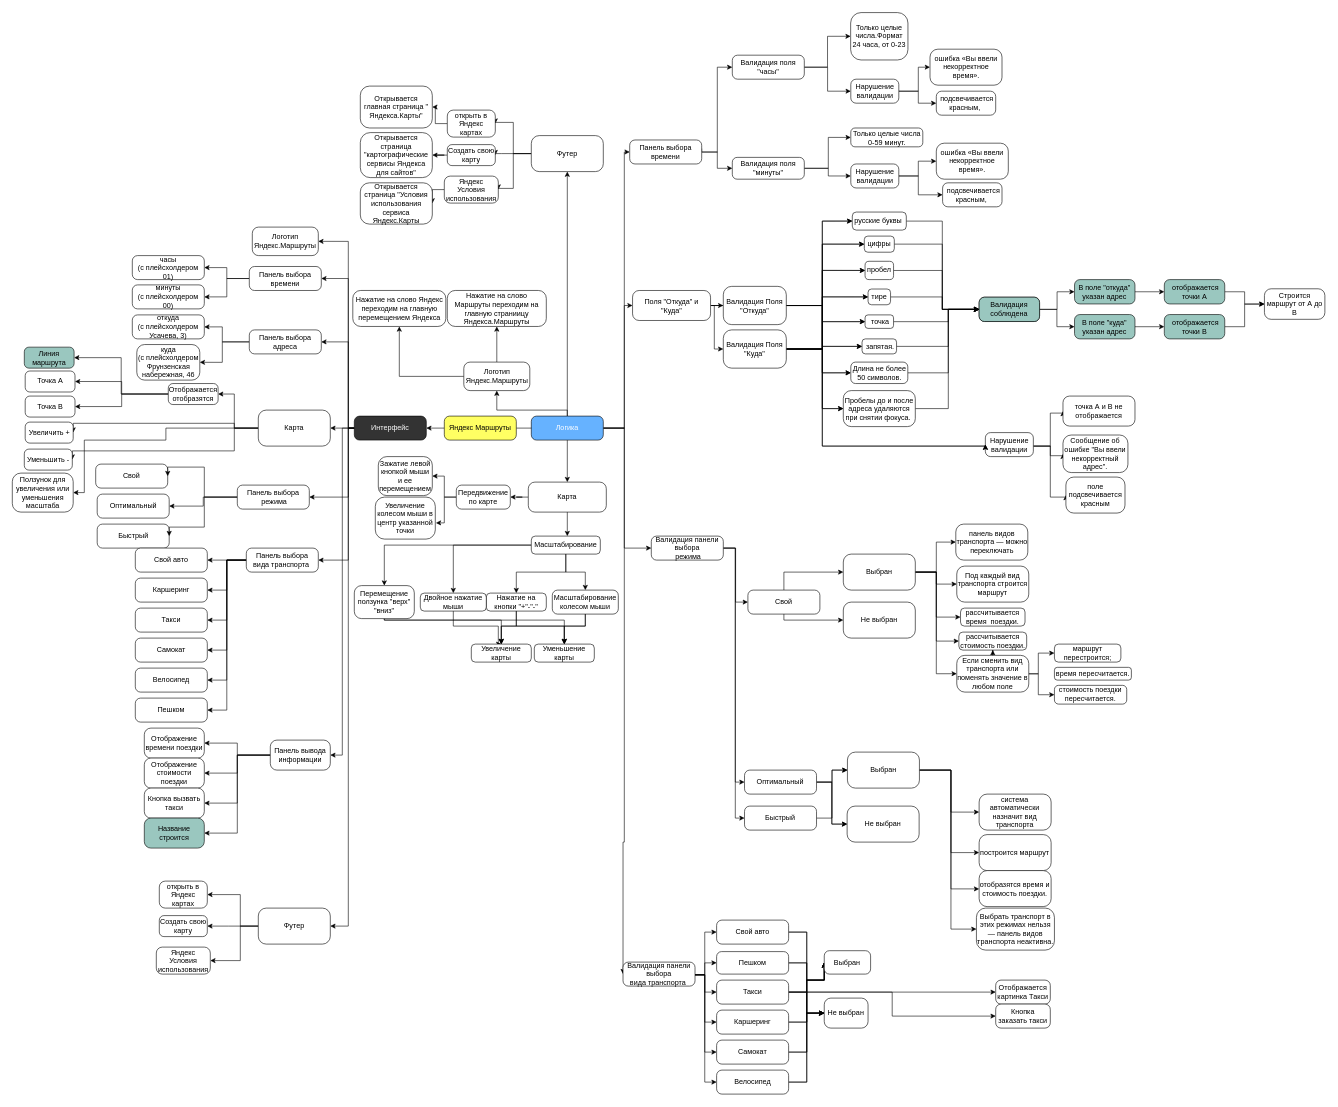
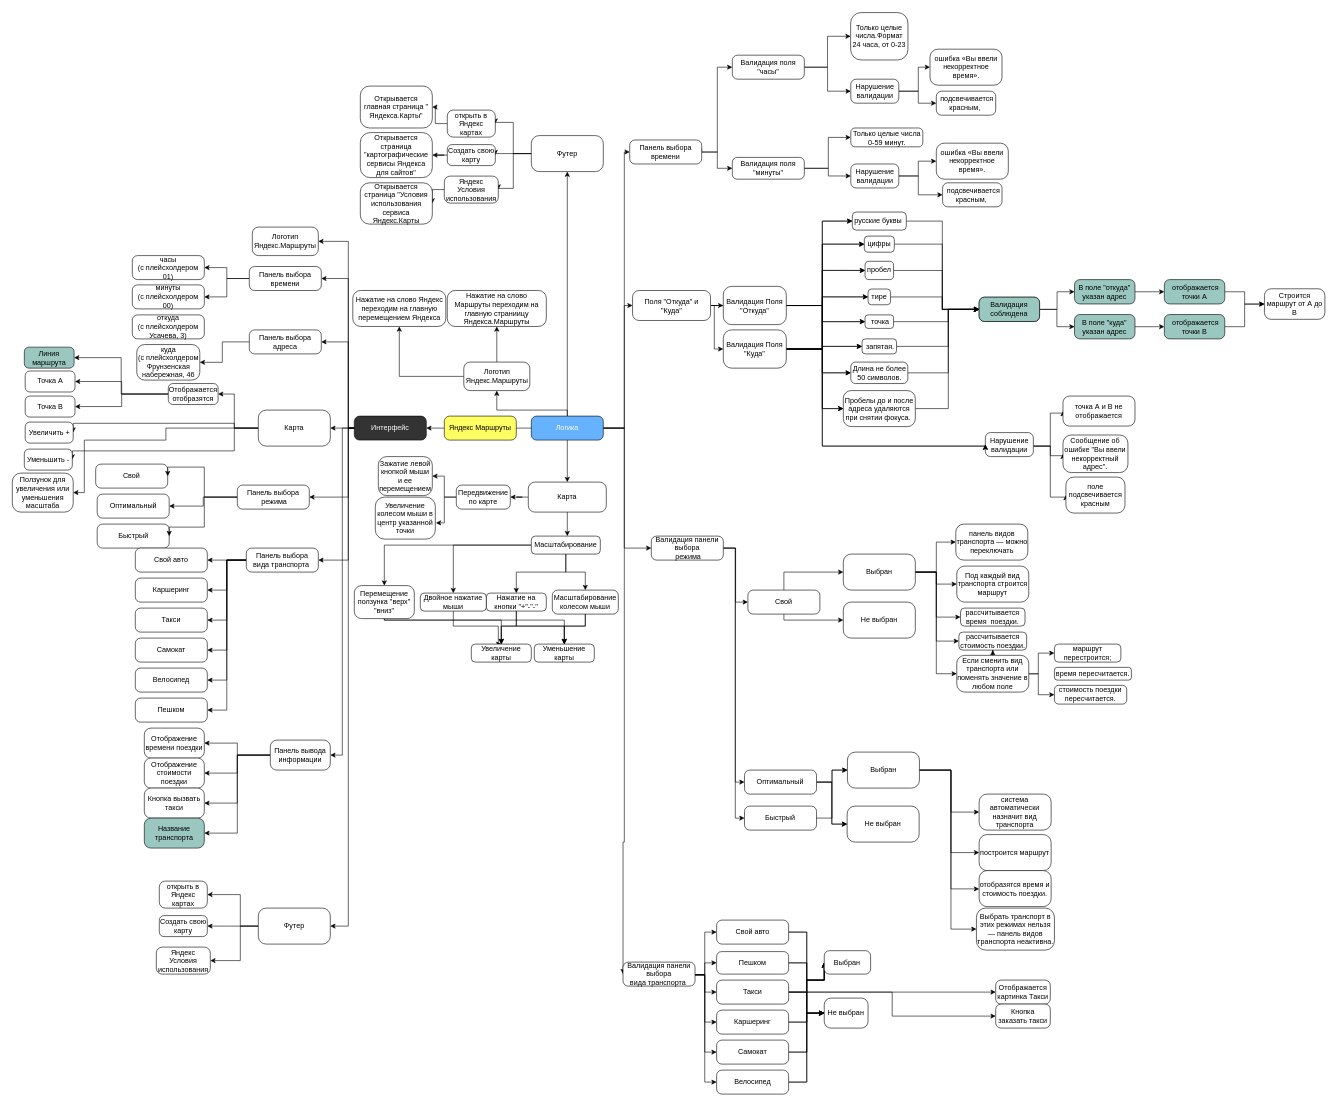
(222, 327) -> none
(174, 833) -> (174, 833)
